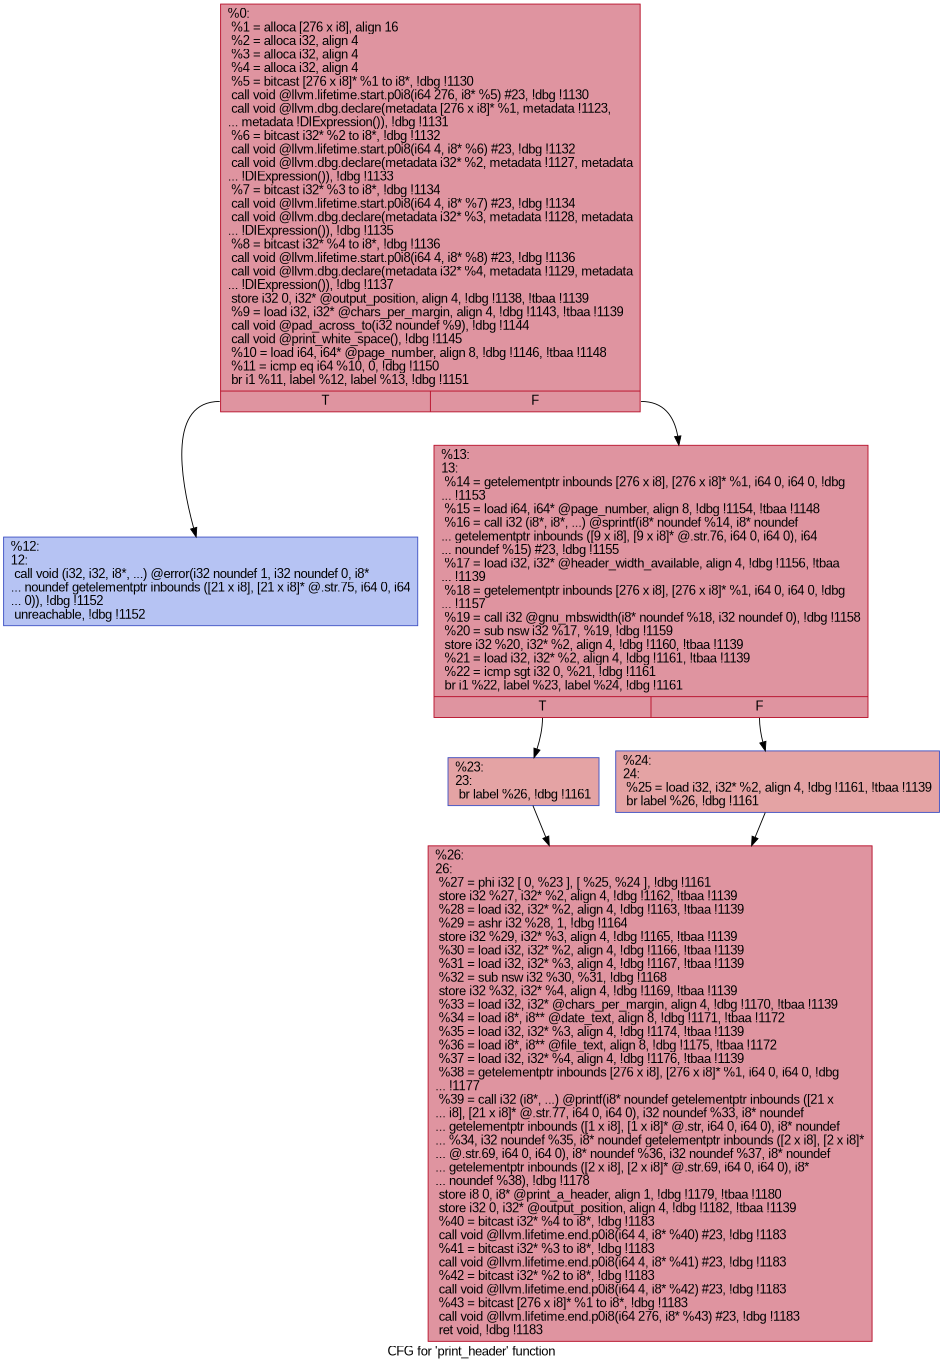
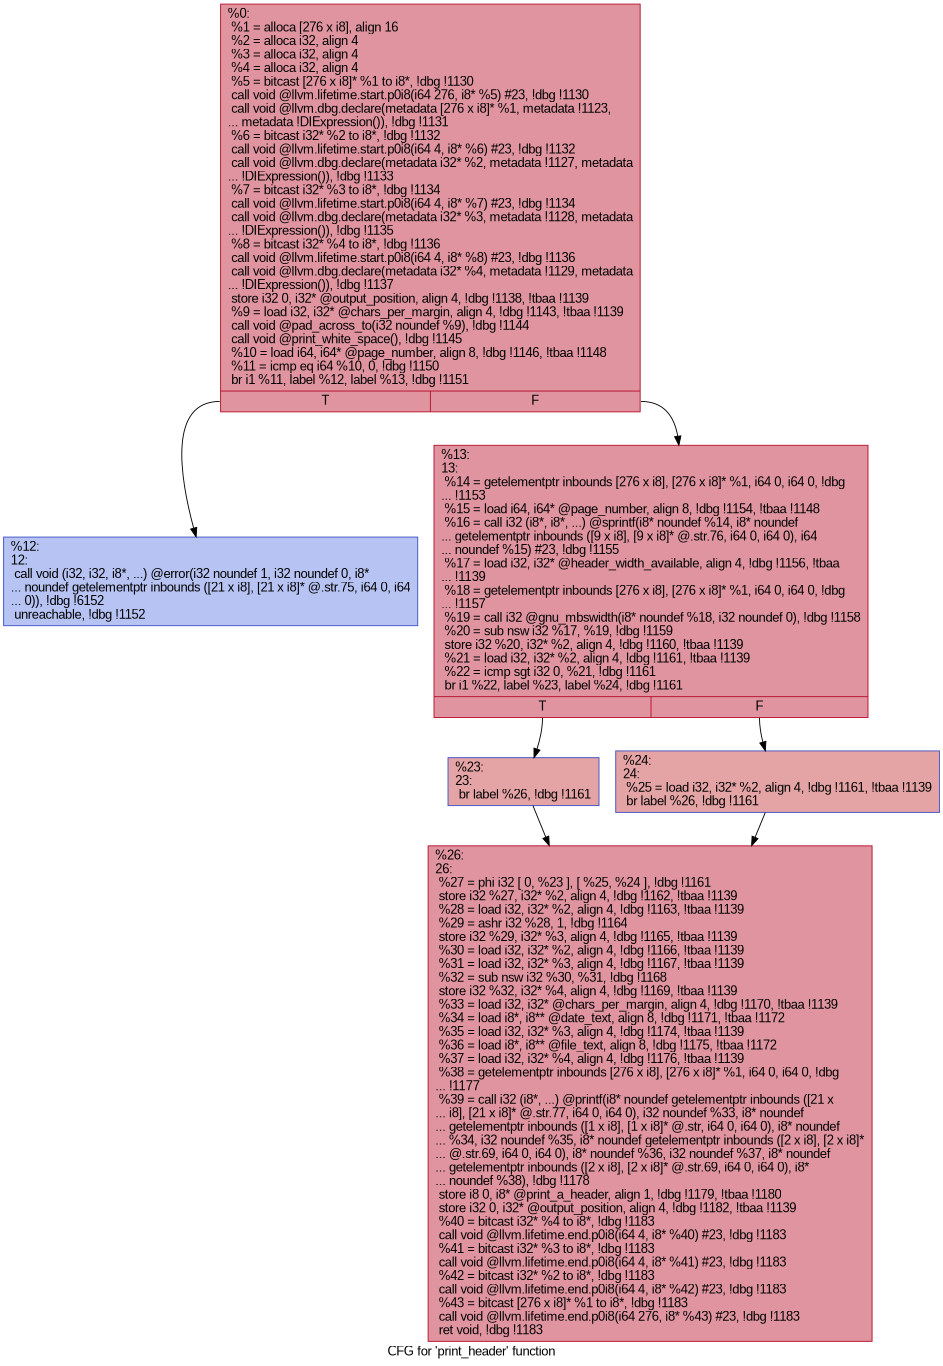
(57, 601) -> (57, 601)
